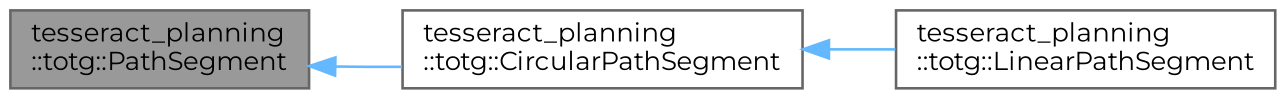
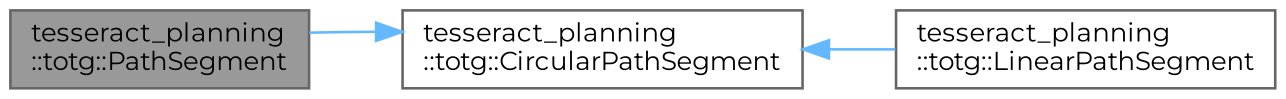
(369, 67) -> (342, 32)
